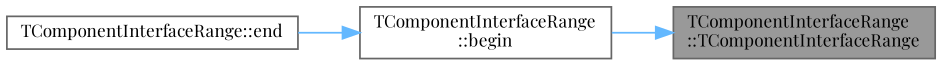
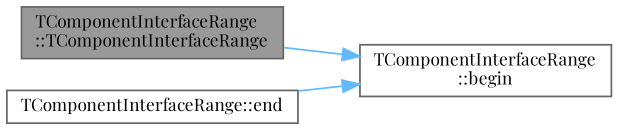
(634, 33) -> (313, 51)
